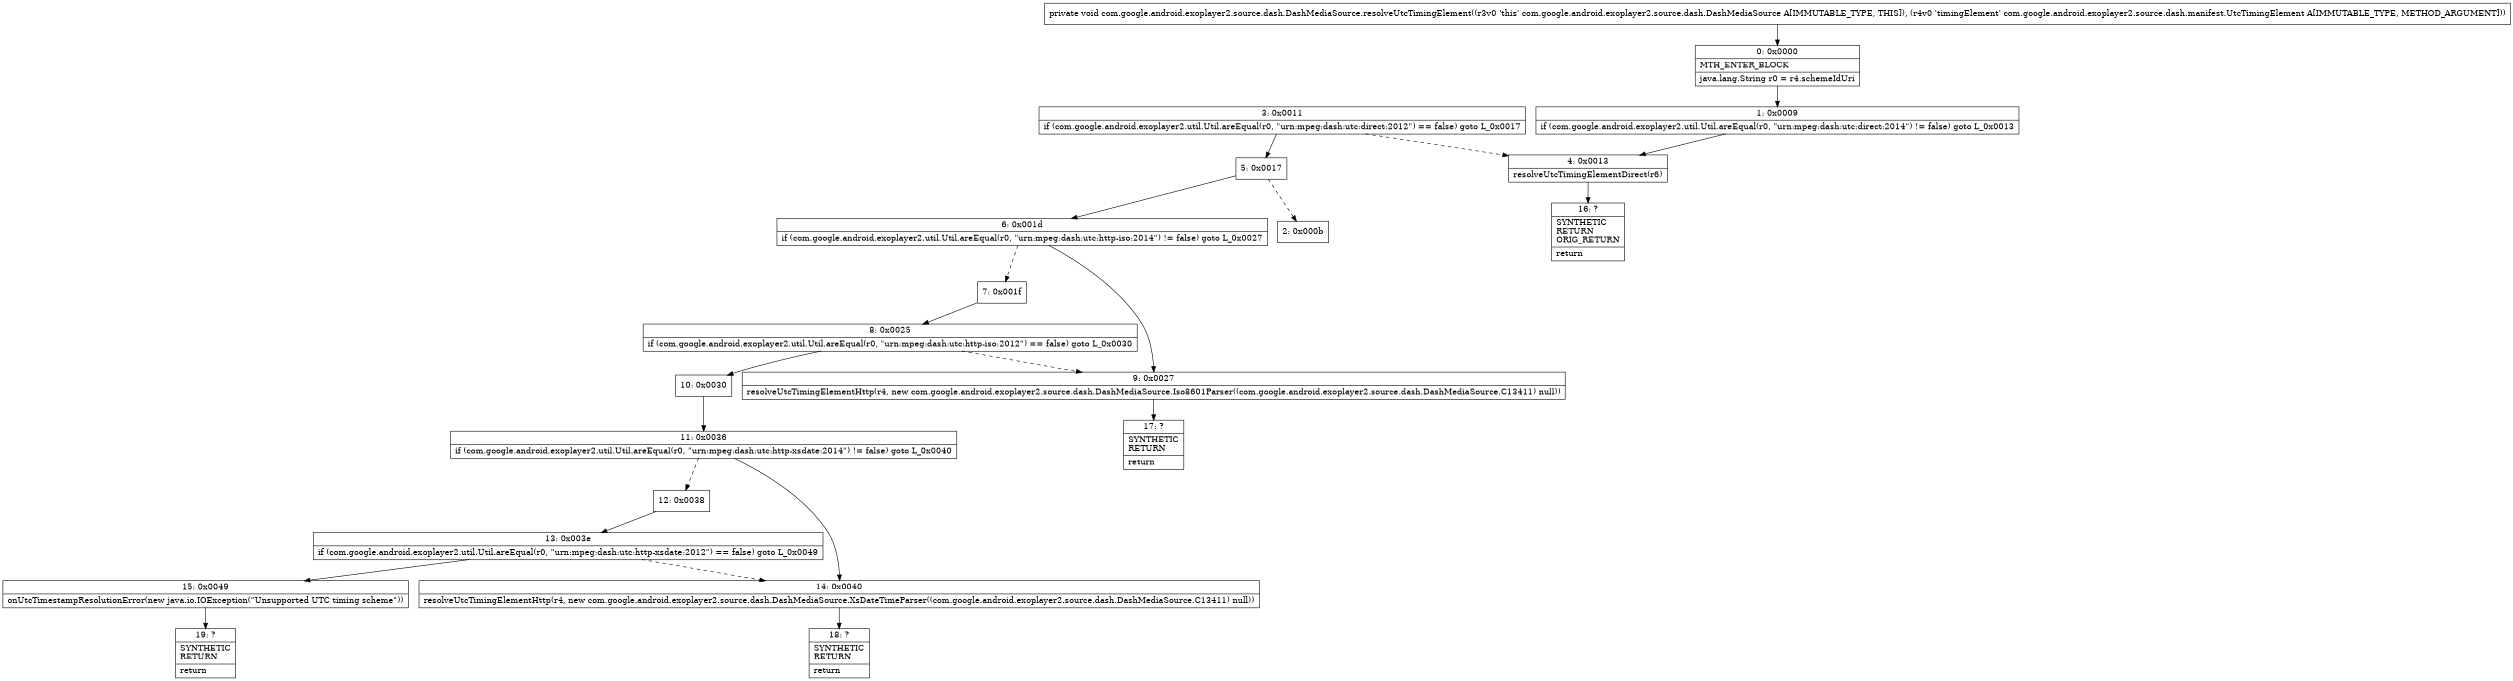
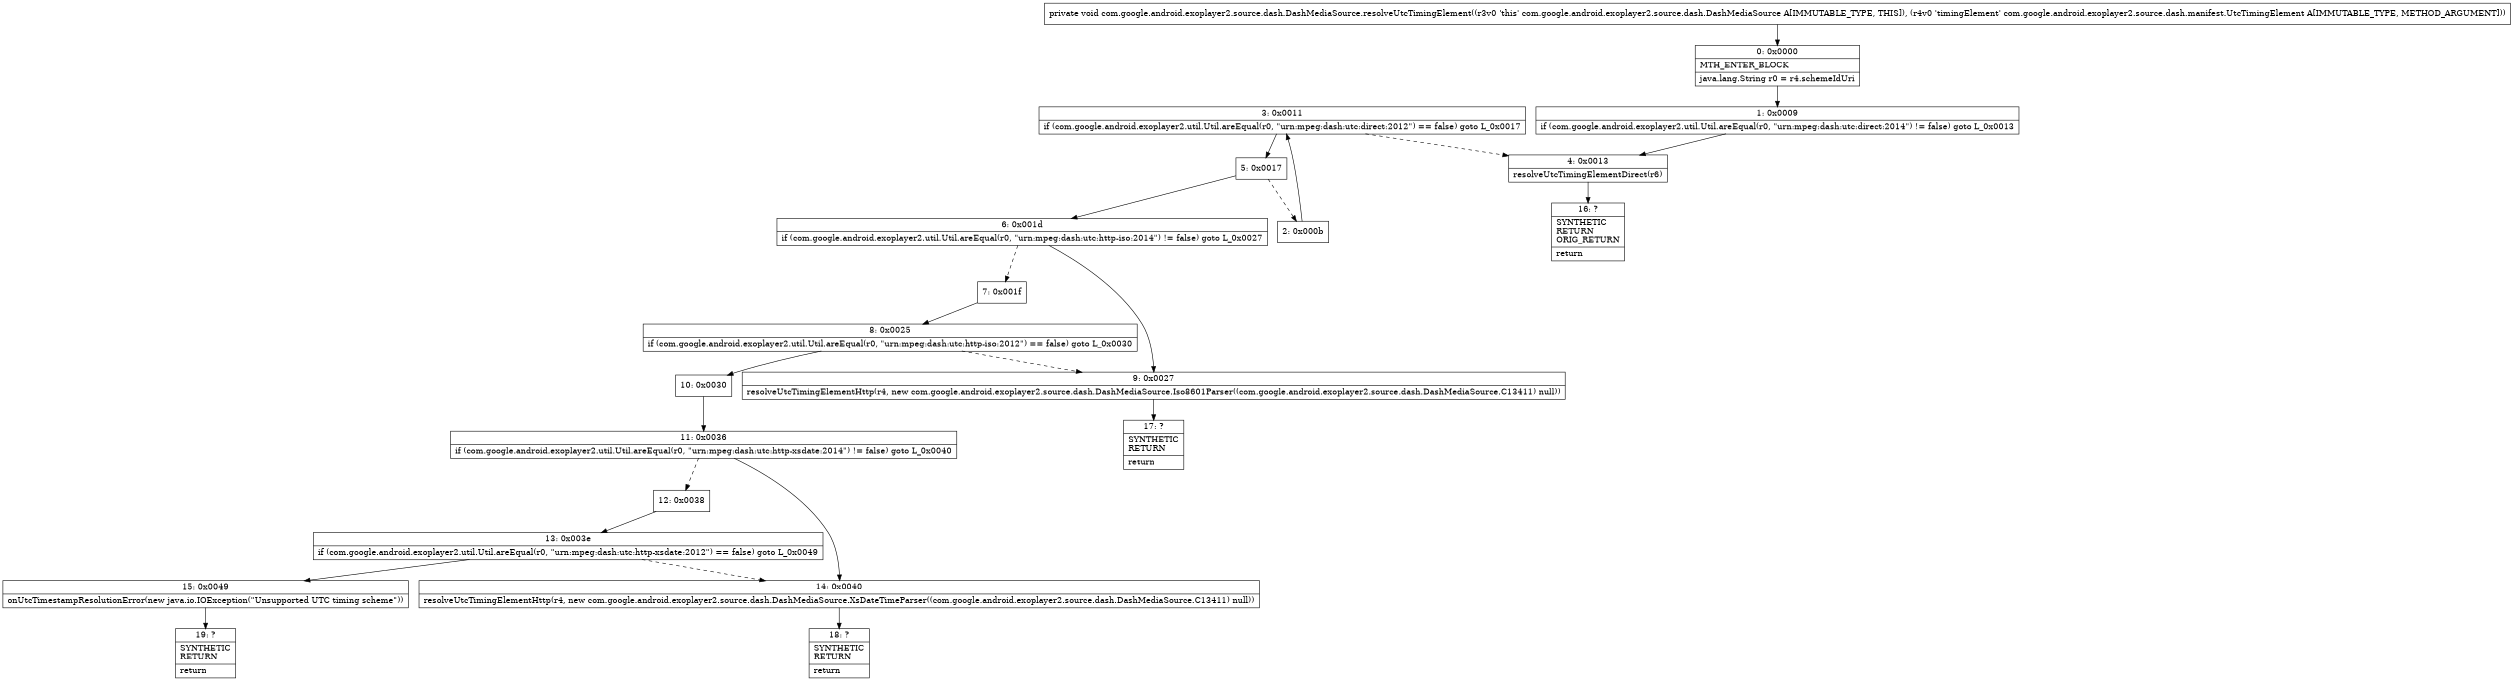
none -> (1297, 180)
